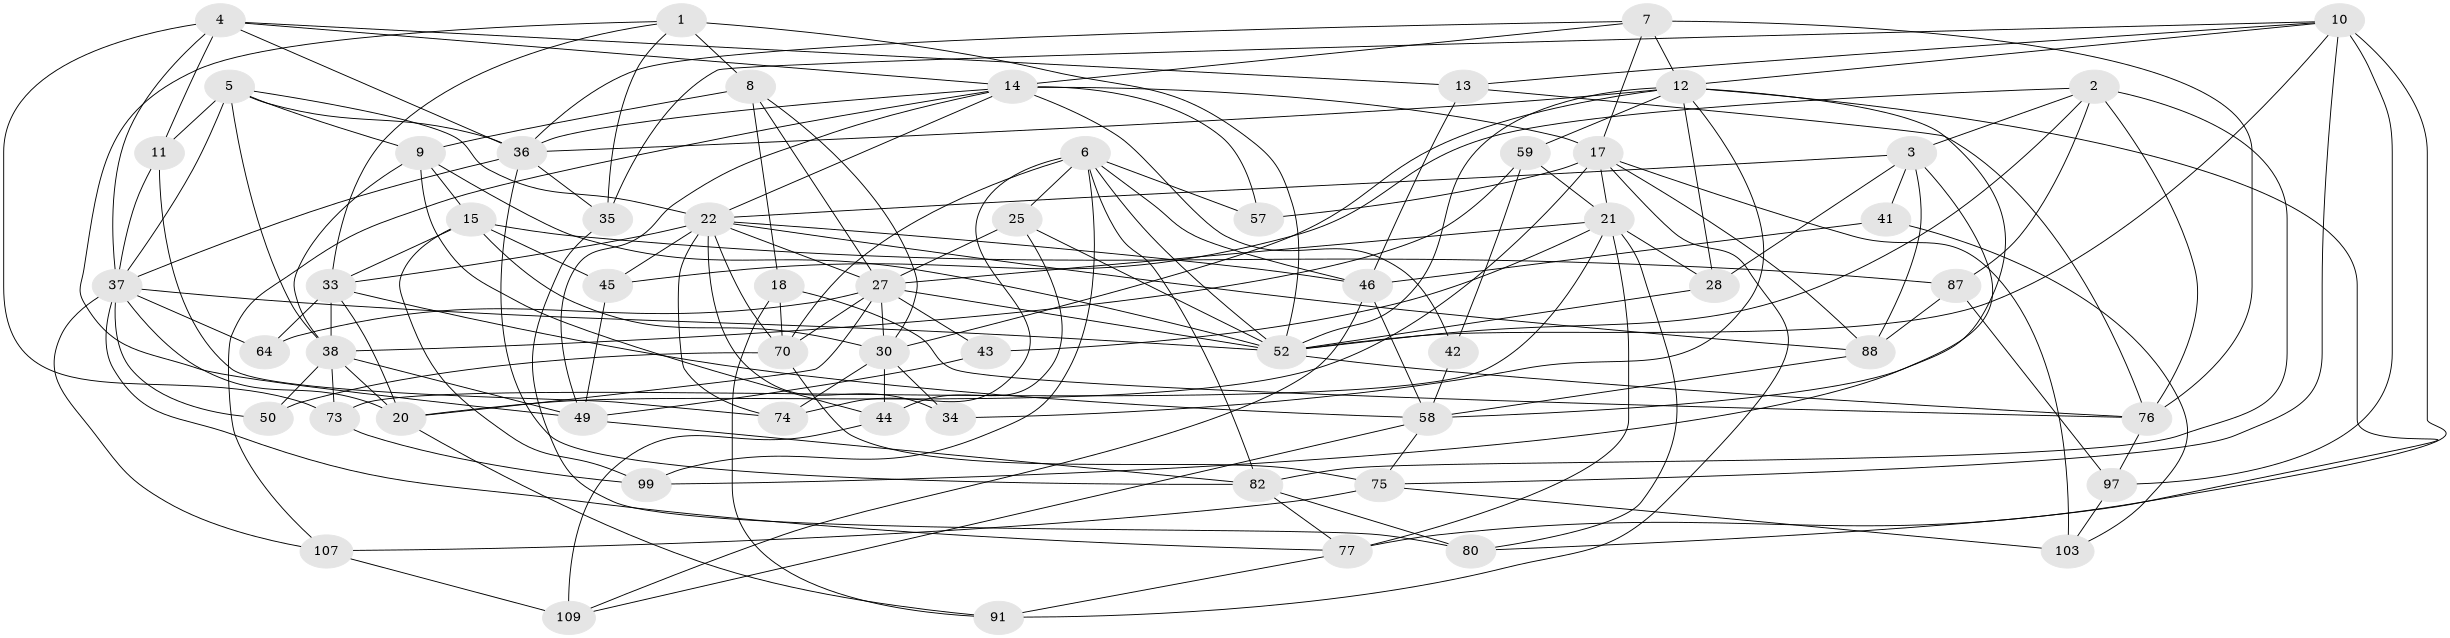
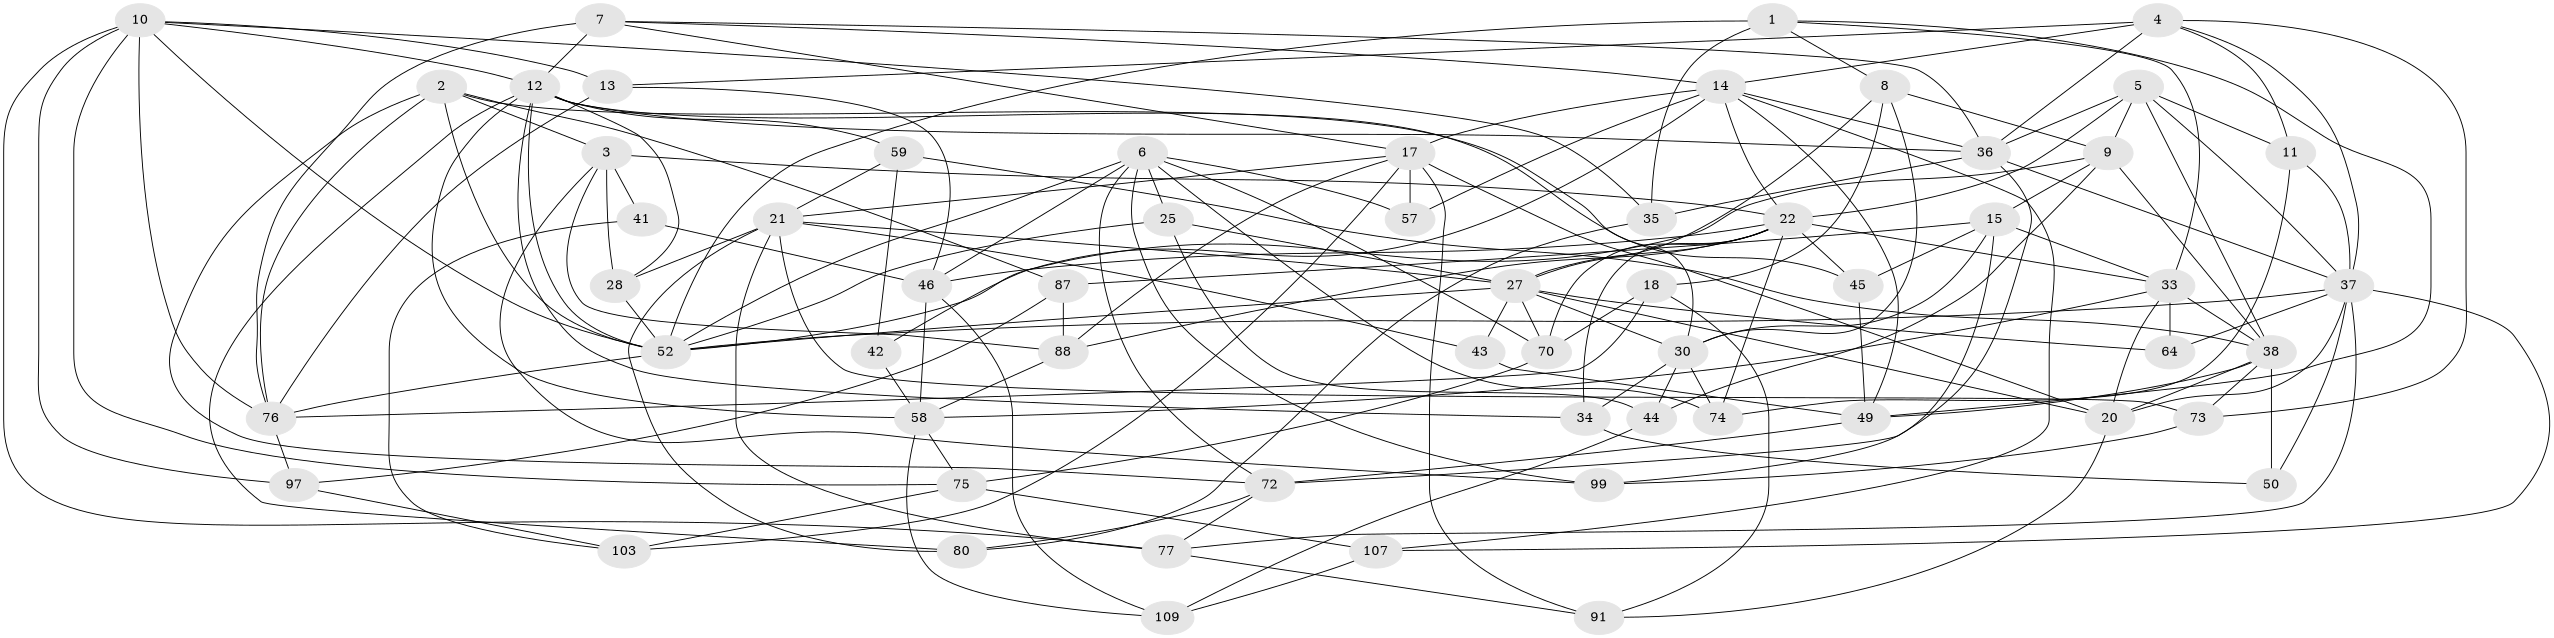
none -> (152, 240)
(520, 364) -> (1972, 472)
(1258, 485) -> (1270, 485)
